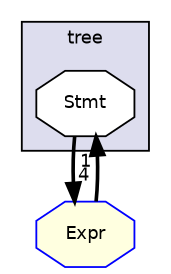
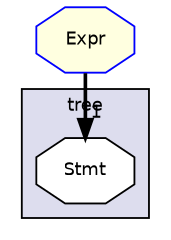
(73, 162) -> none
